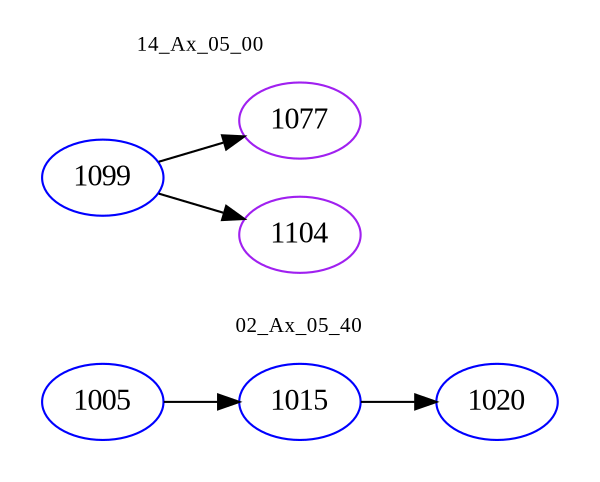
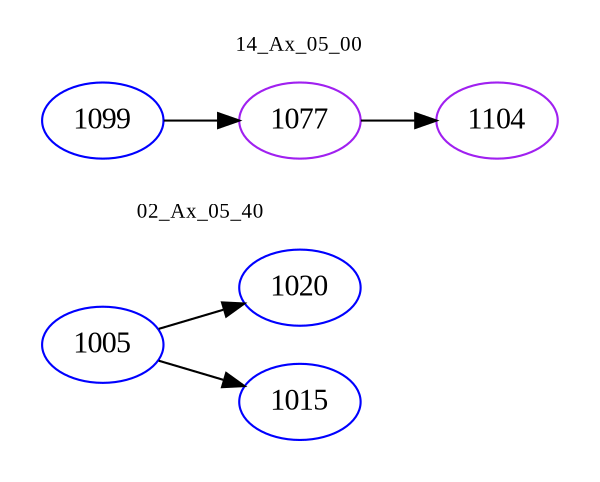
(191, 203) -> (388, 121)
(388, 402) -> (191, 319)
